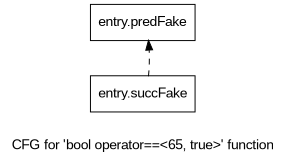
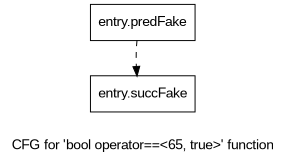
(149, 63) -> (136, 53)
